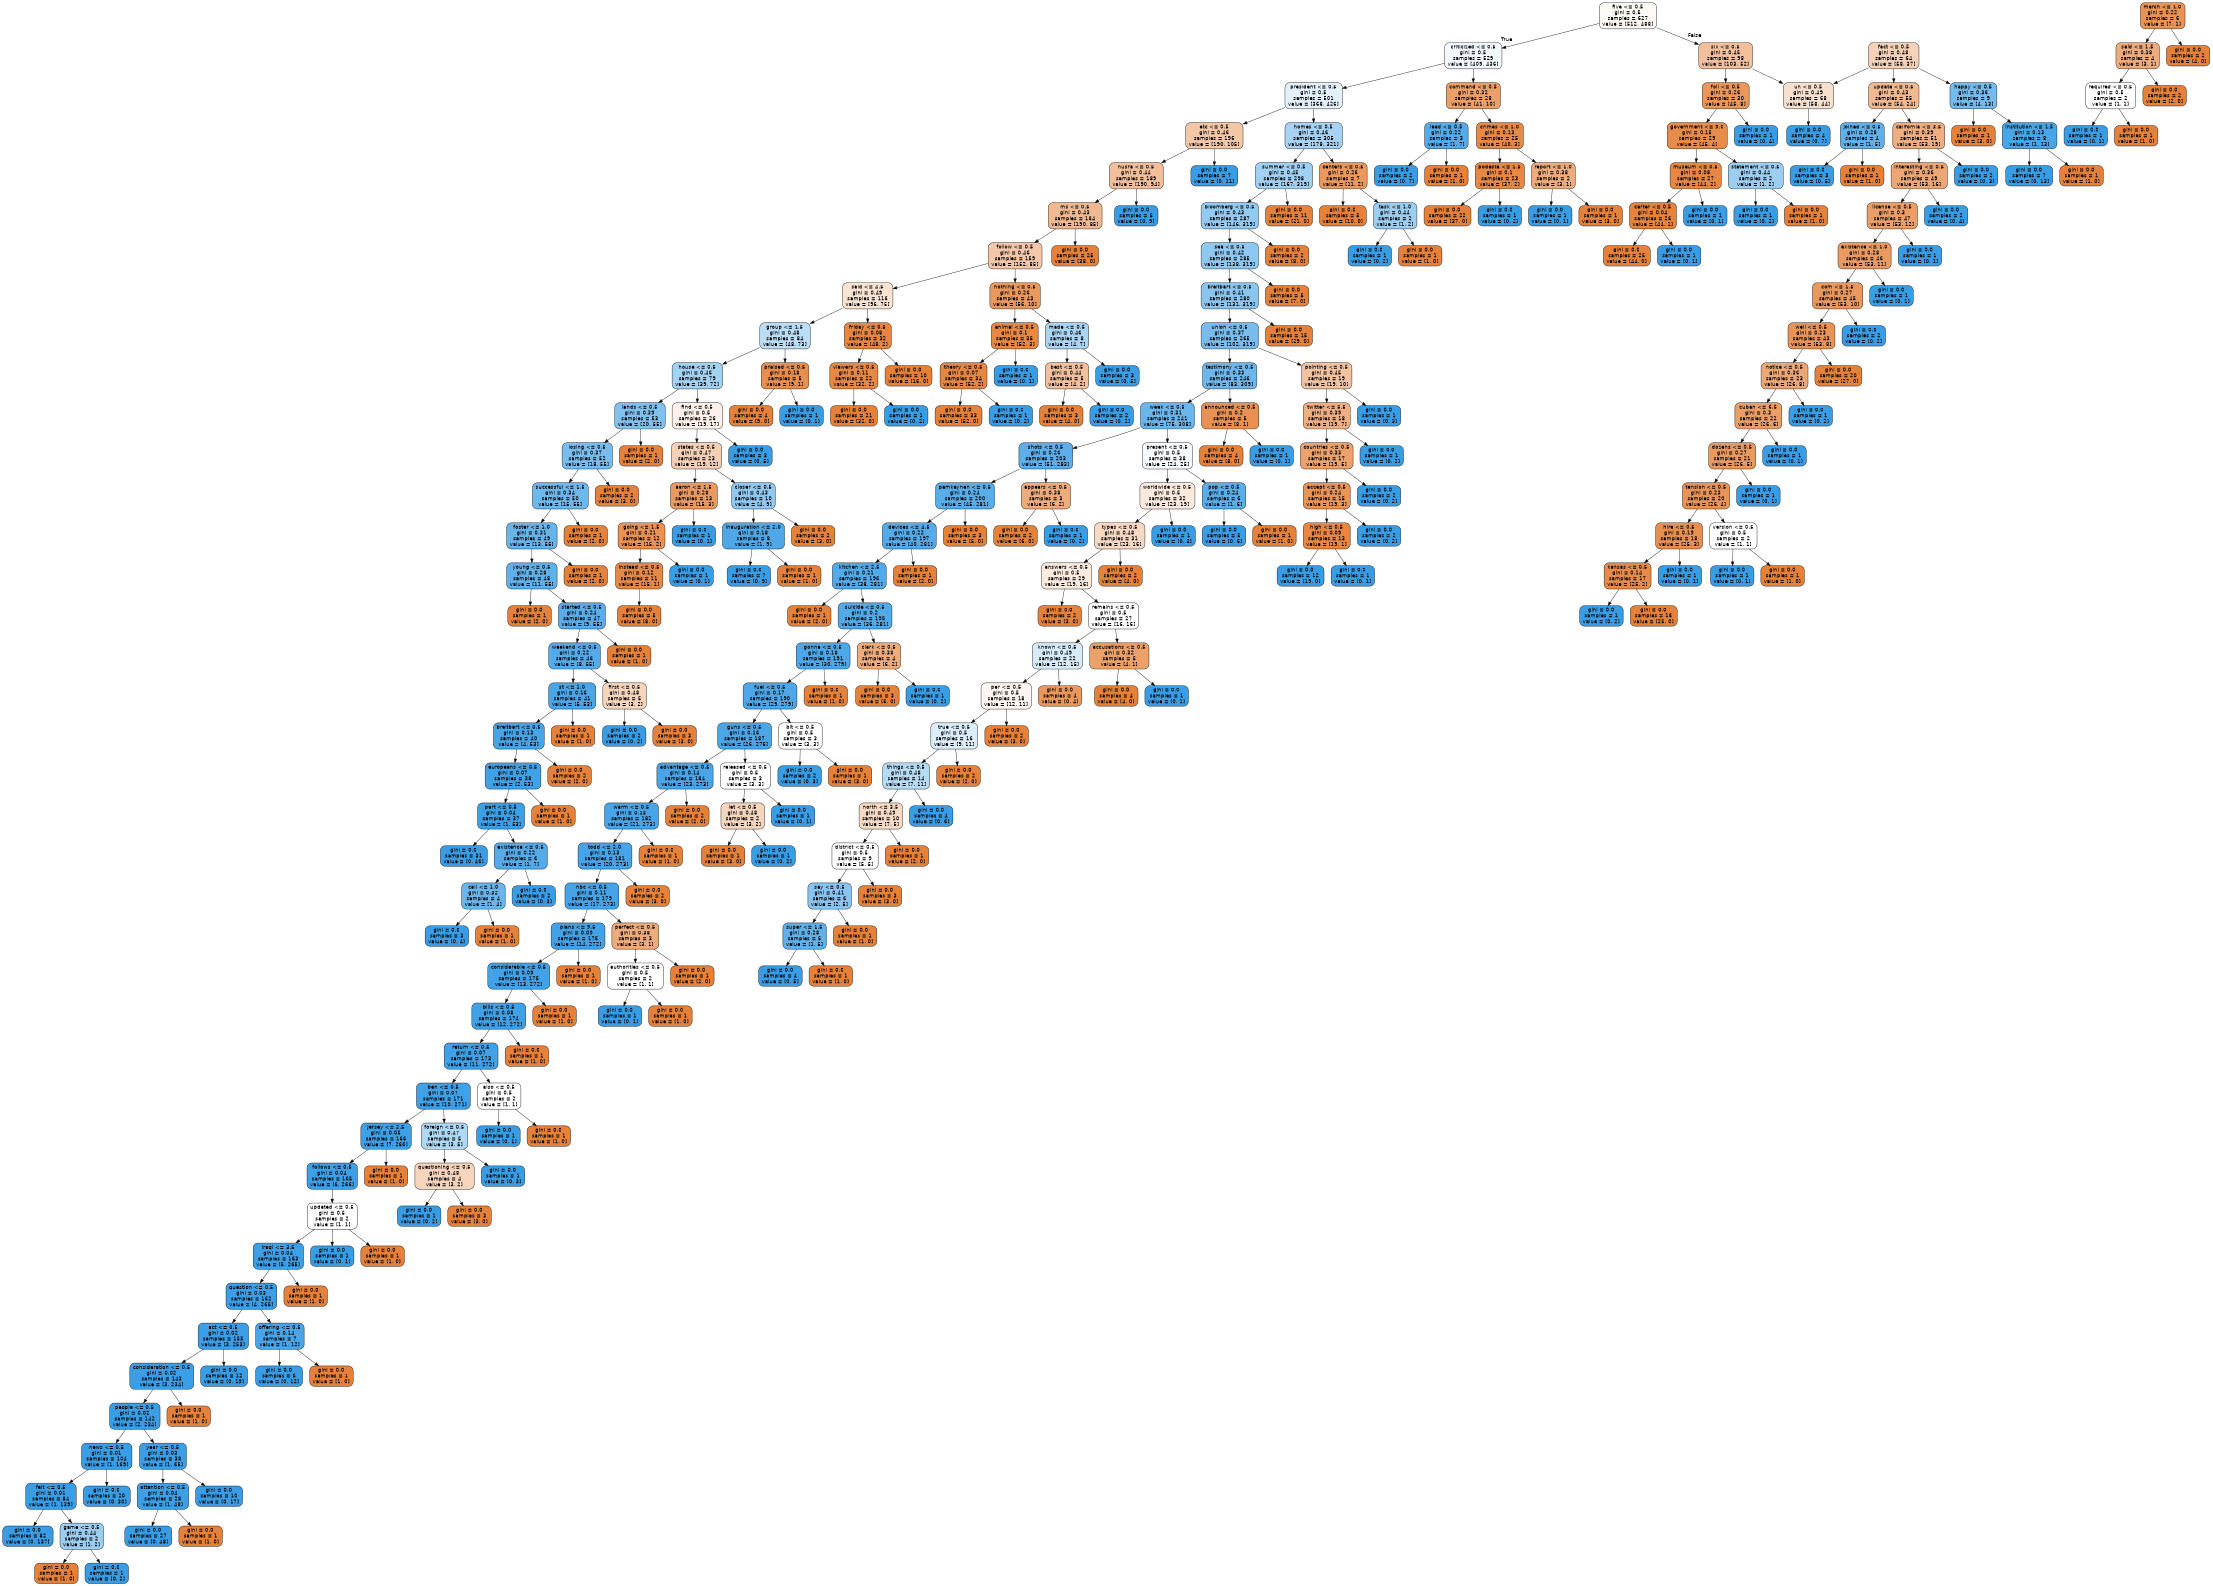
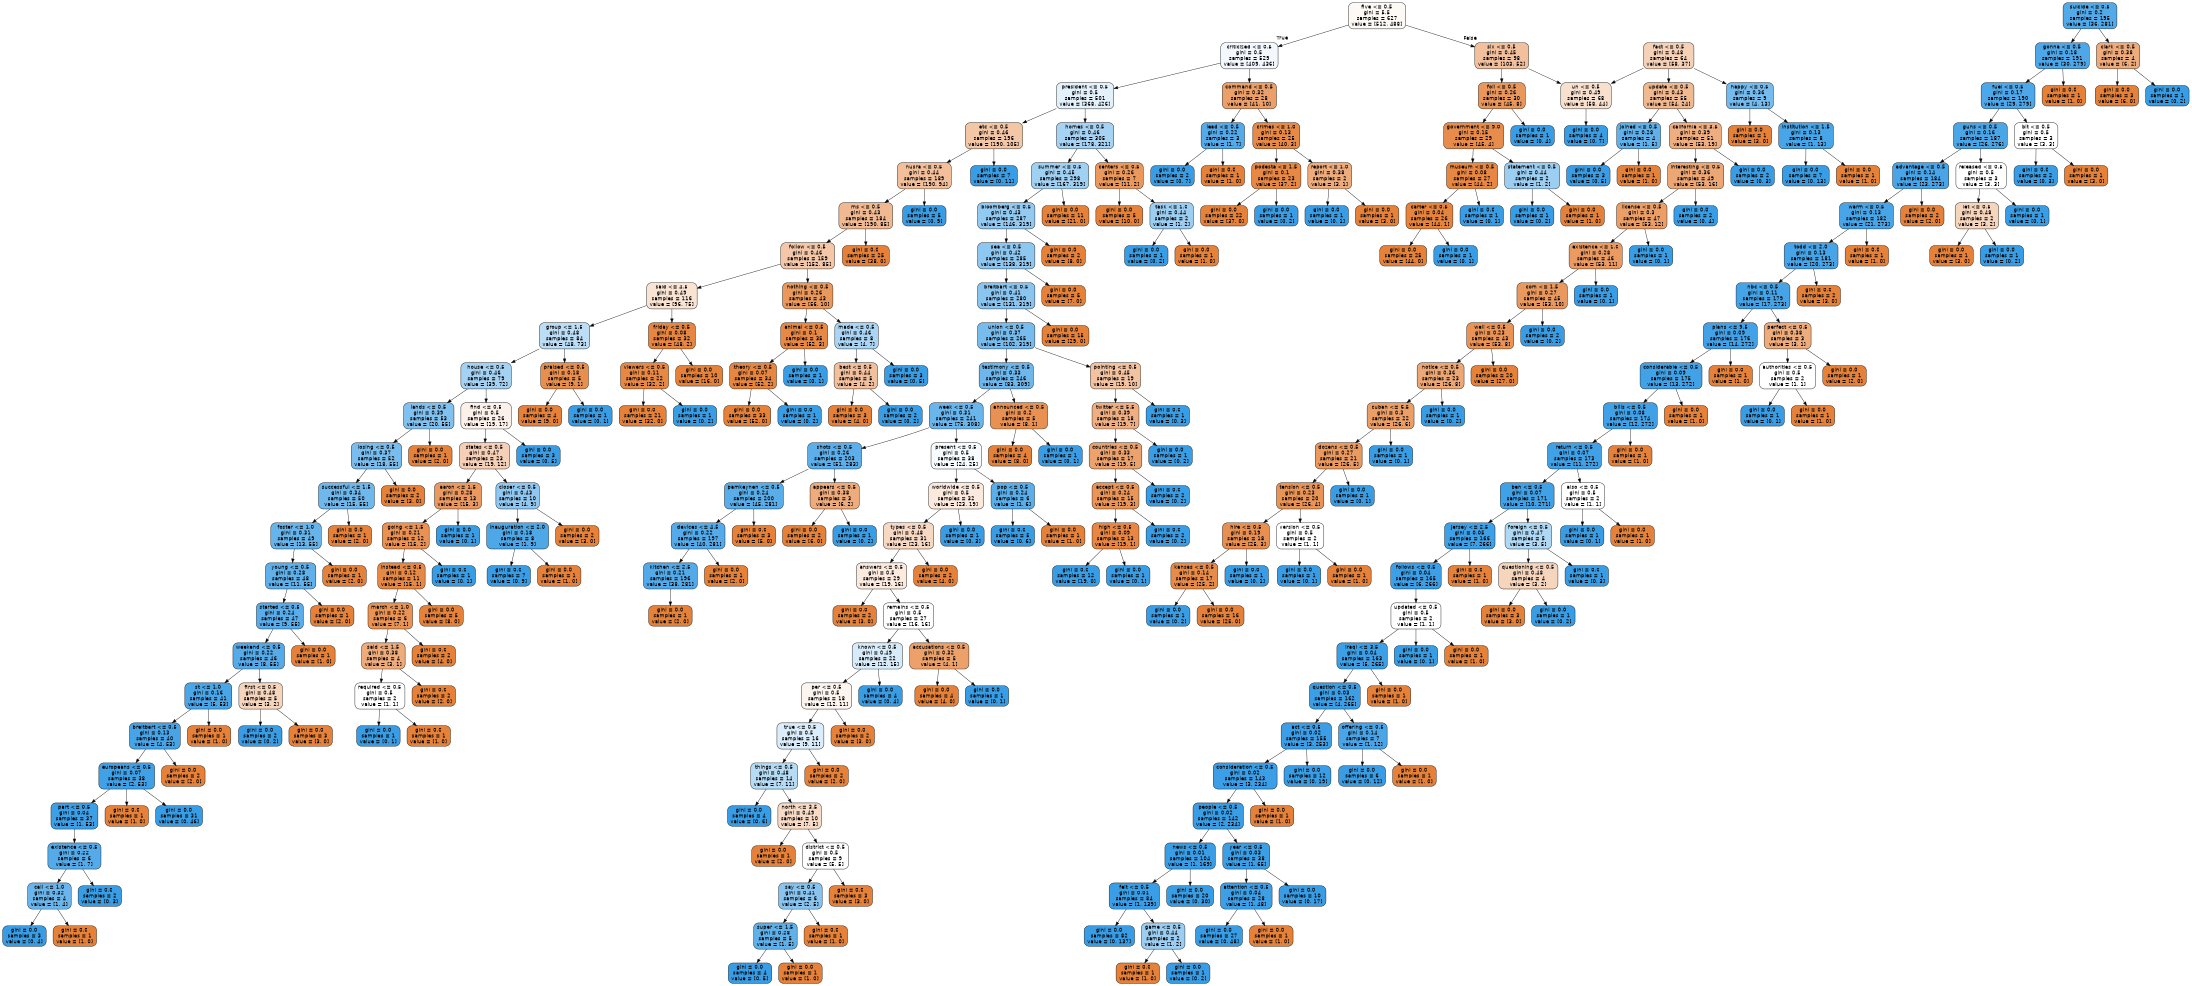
(1628, 16) -> (1377, 16)
none -> (396, 594)
(862, 594) -> none
(1060, 696) -> (880, 696)
(482, 836) -> (153, 796)
